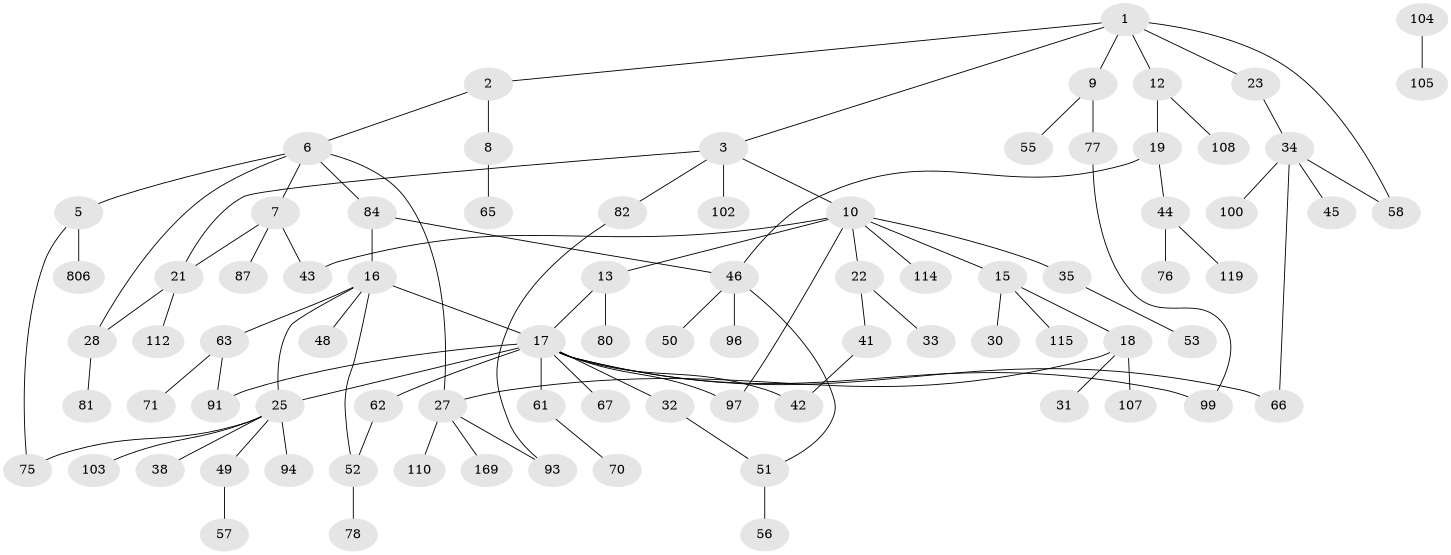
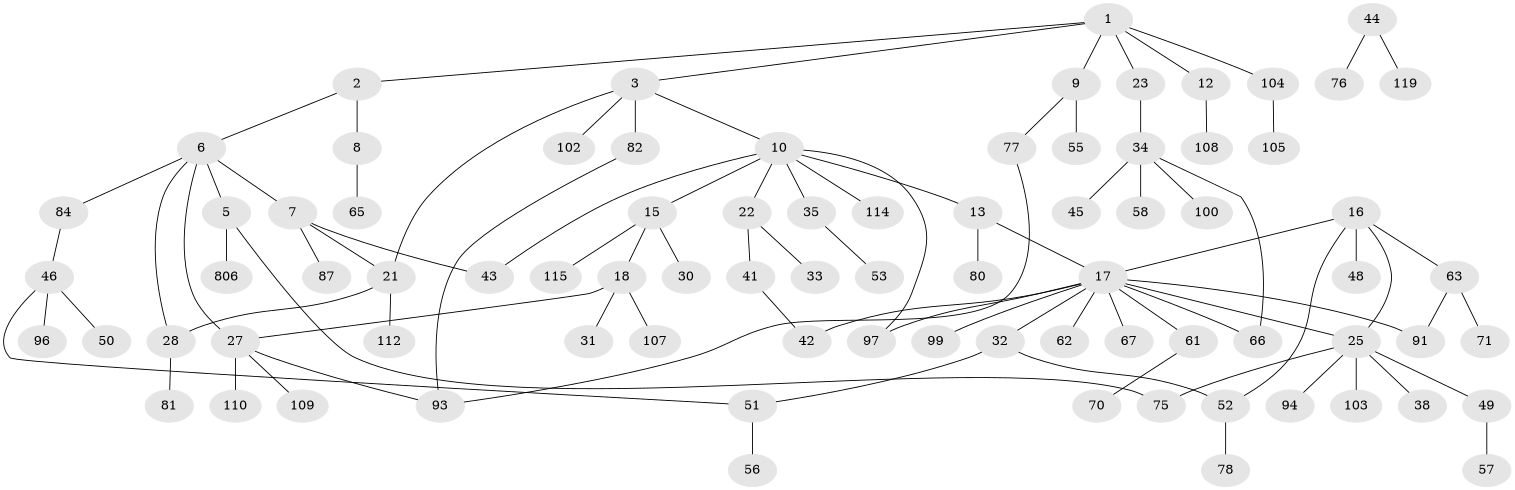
(1295, 74) -> (1192, 50)
(1157, 148) -> none
(372, 245) -> none
(1146, 303) -> (802, 322)
(366, 438) -> (1113, 374)
(487, 470) -> (303, 406)
